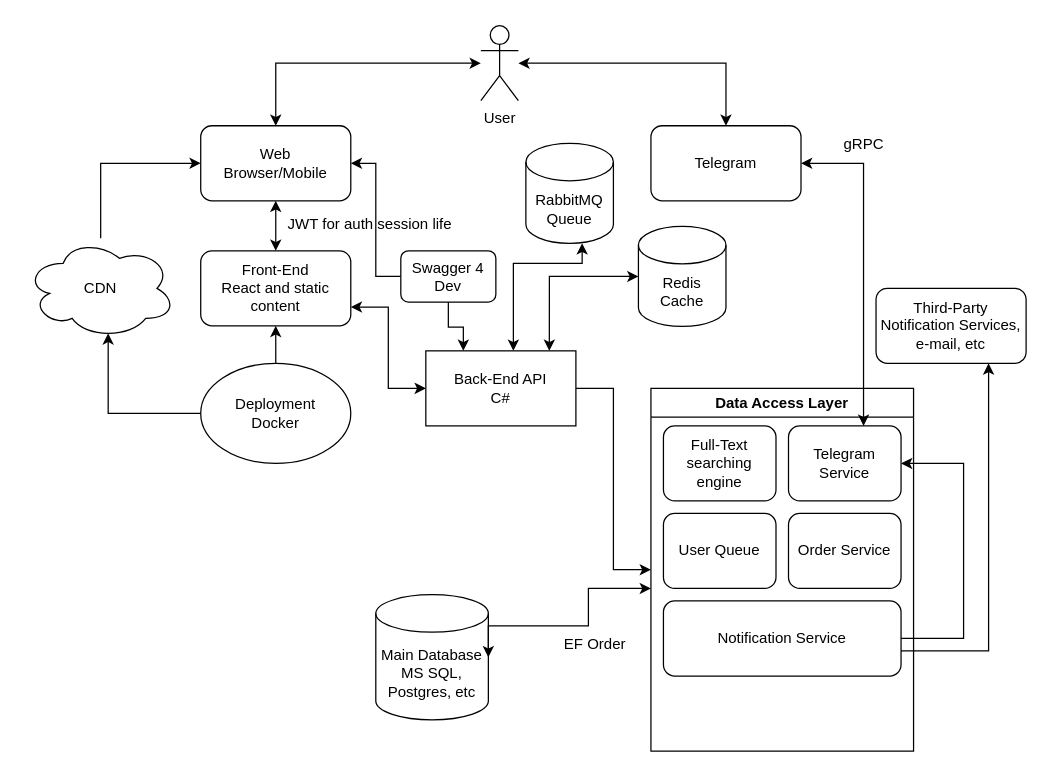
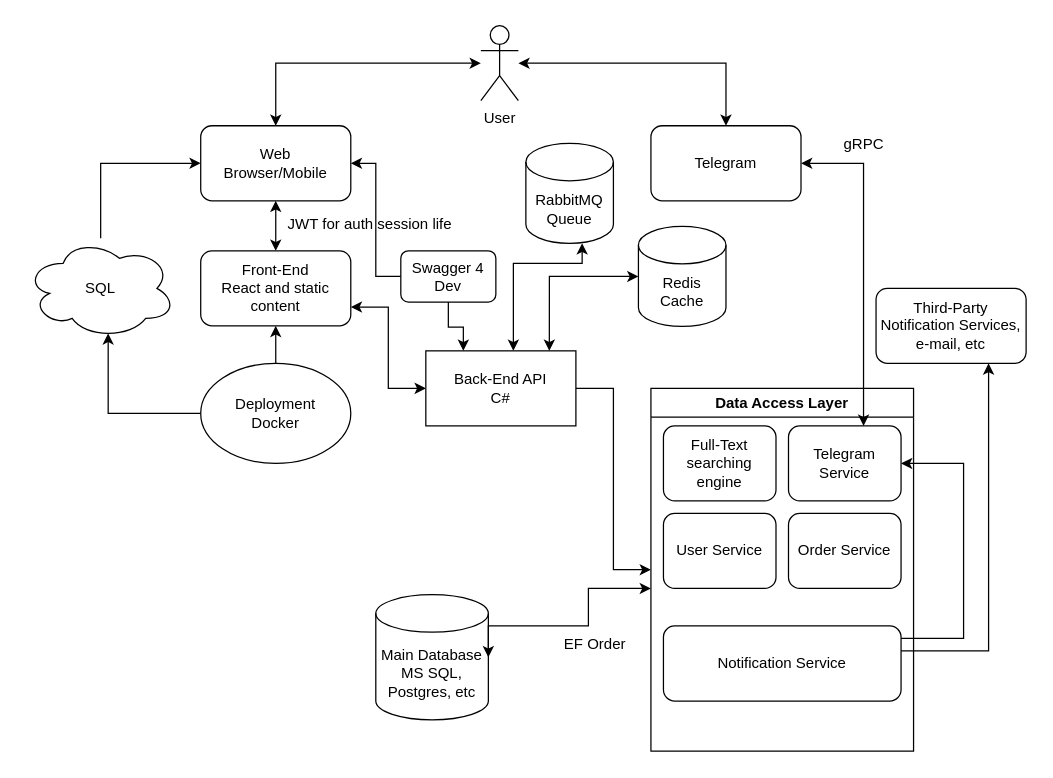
(101, 288) -> (101, 288)
(719, 551) -> (719, 551)
(782, 638) -> (782, 663)
